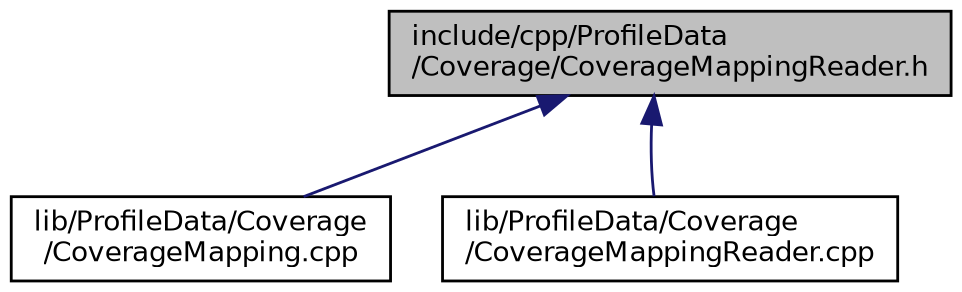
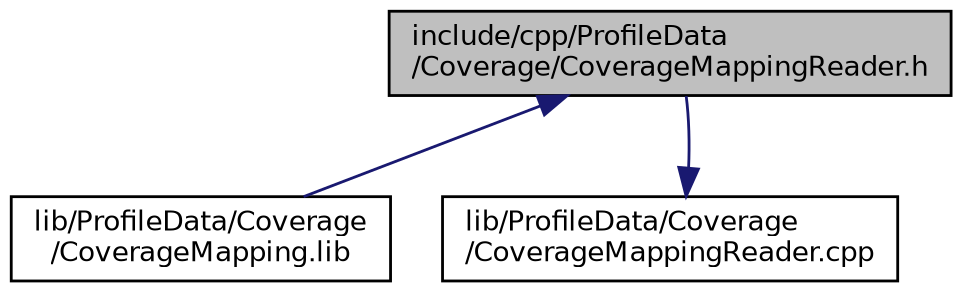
(651, 160) -> (689, 132)
(201, 239) -> (201, 239)
